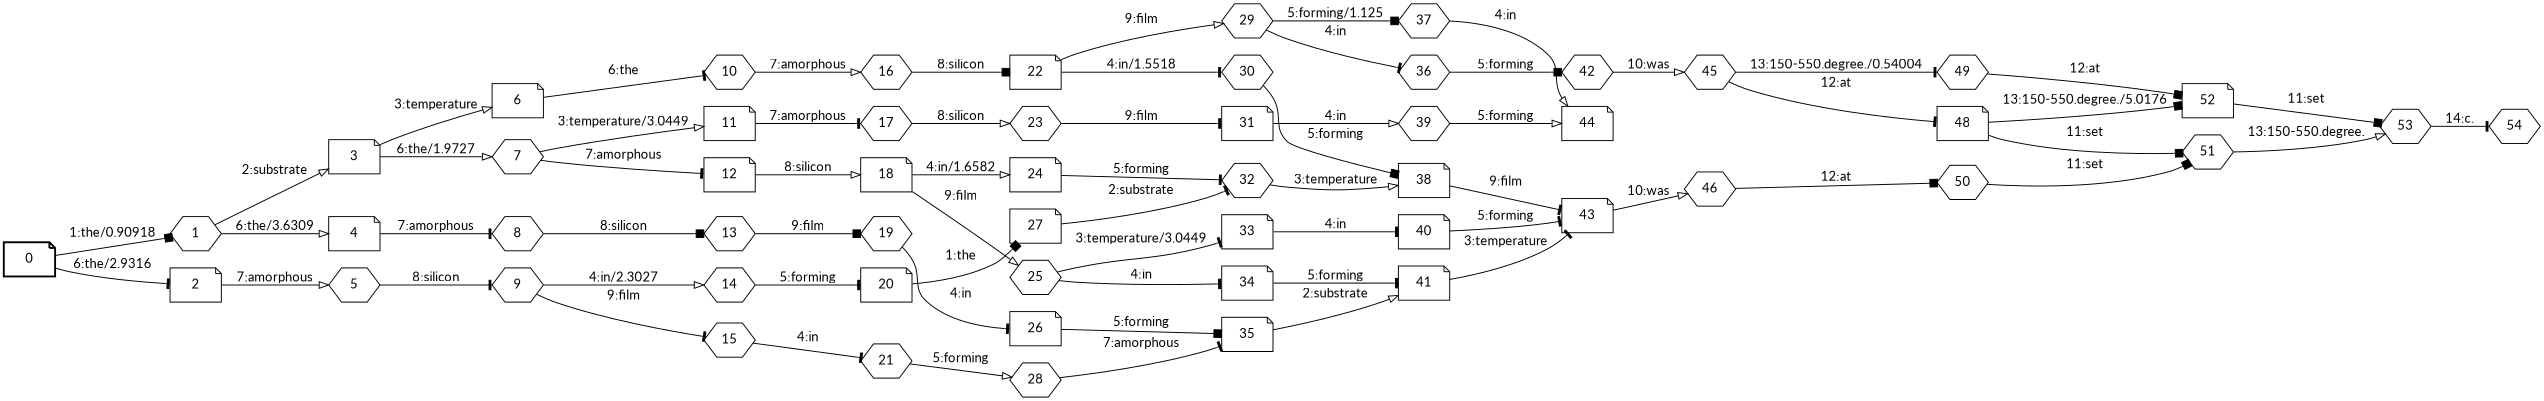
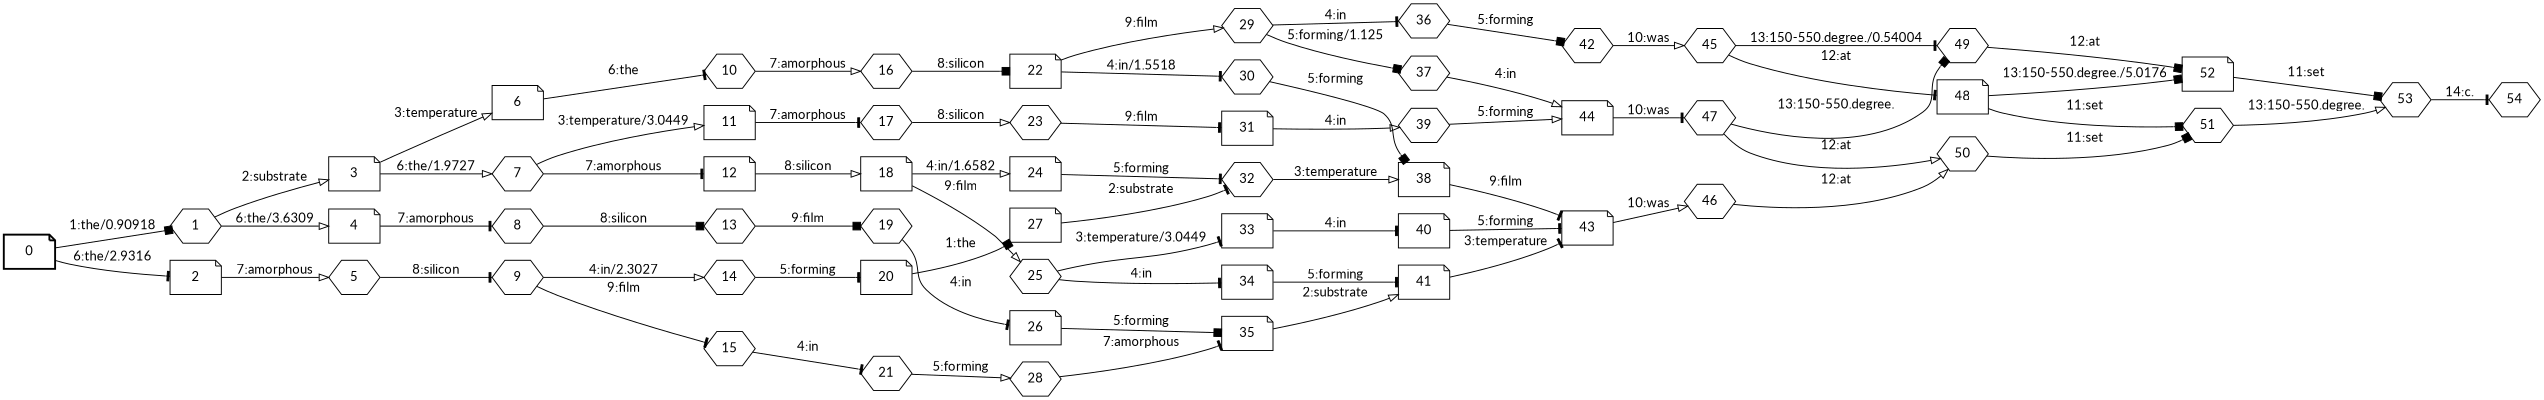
none -> (1710, 118)
(1832, 186) -> (1840, 206)
